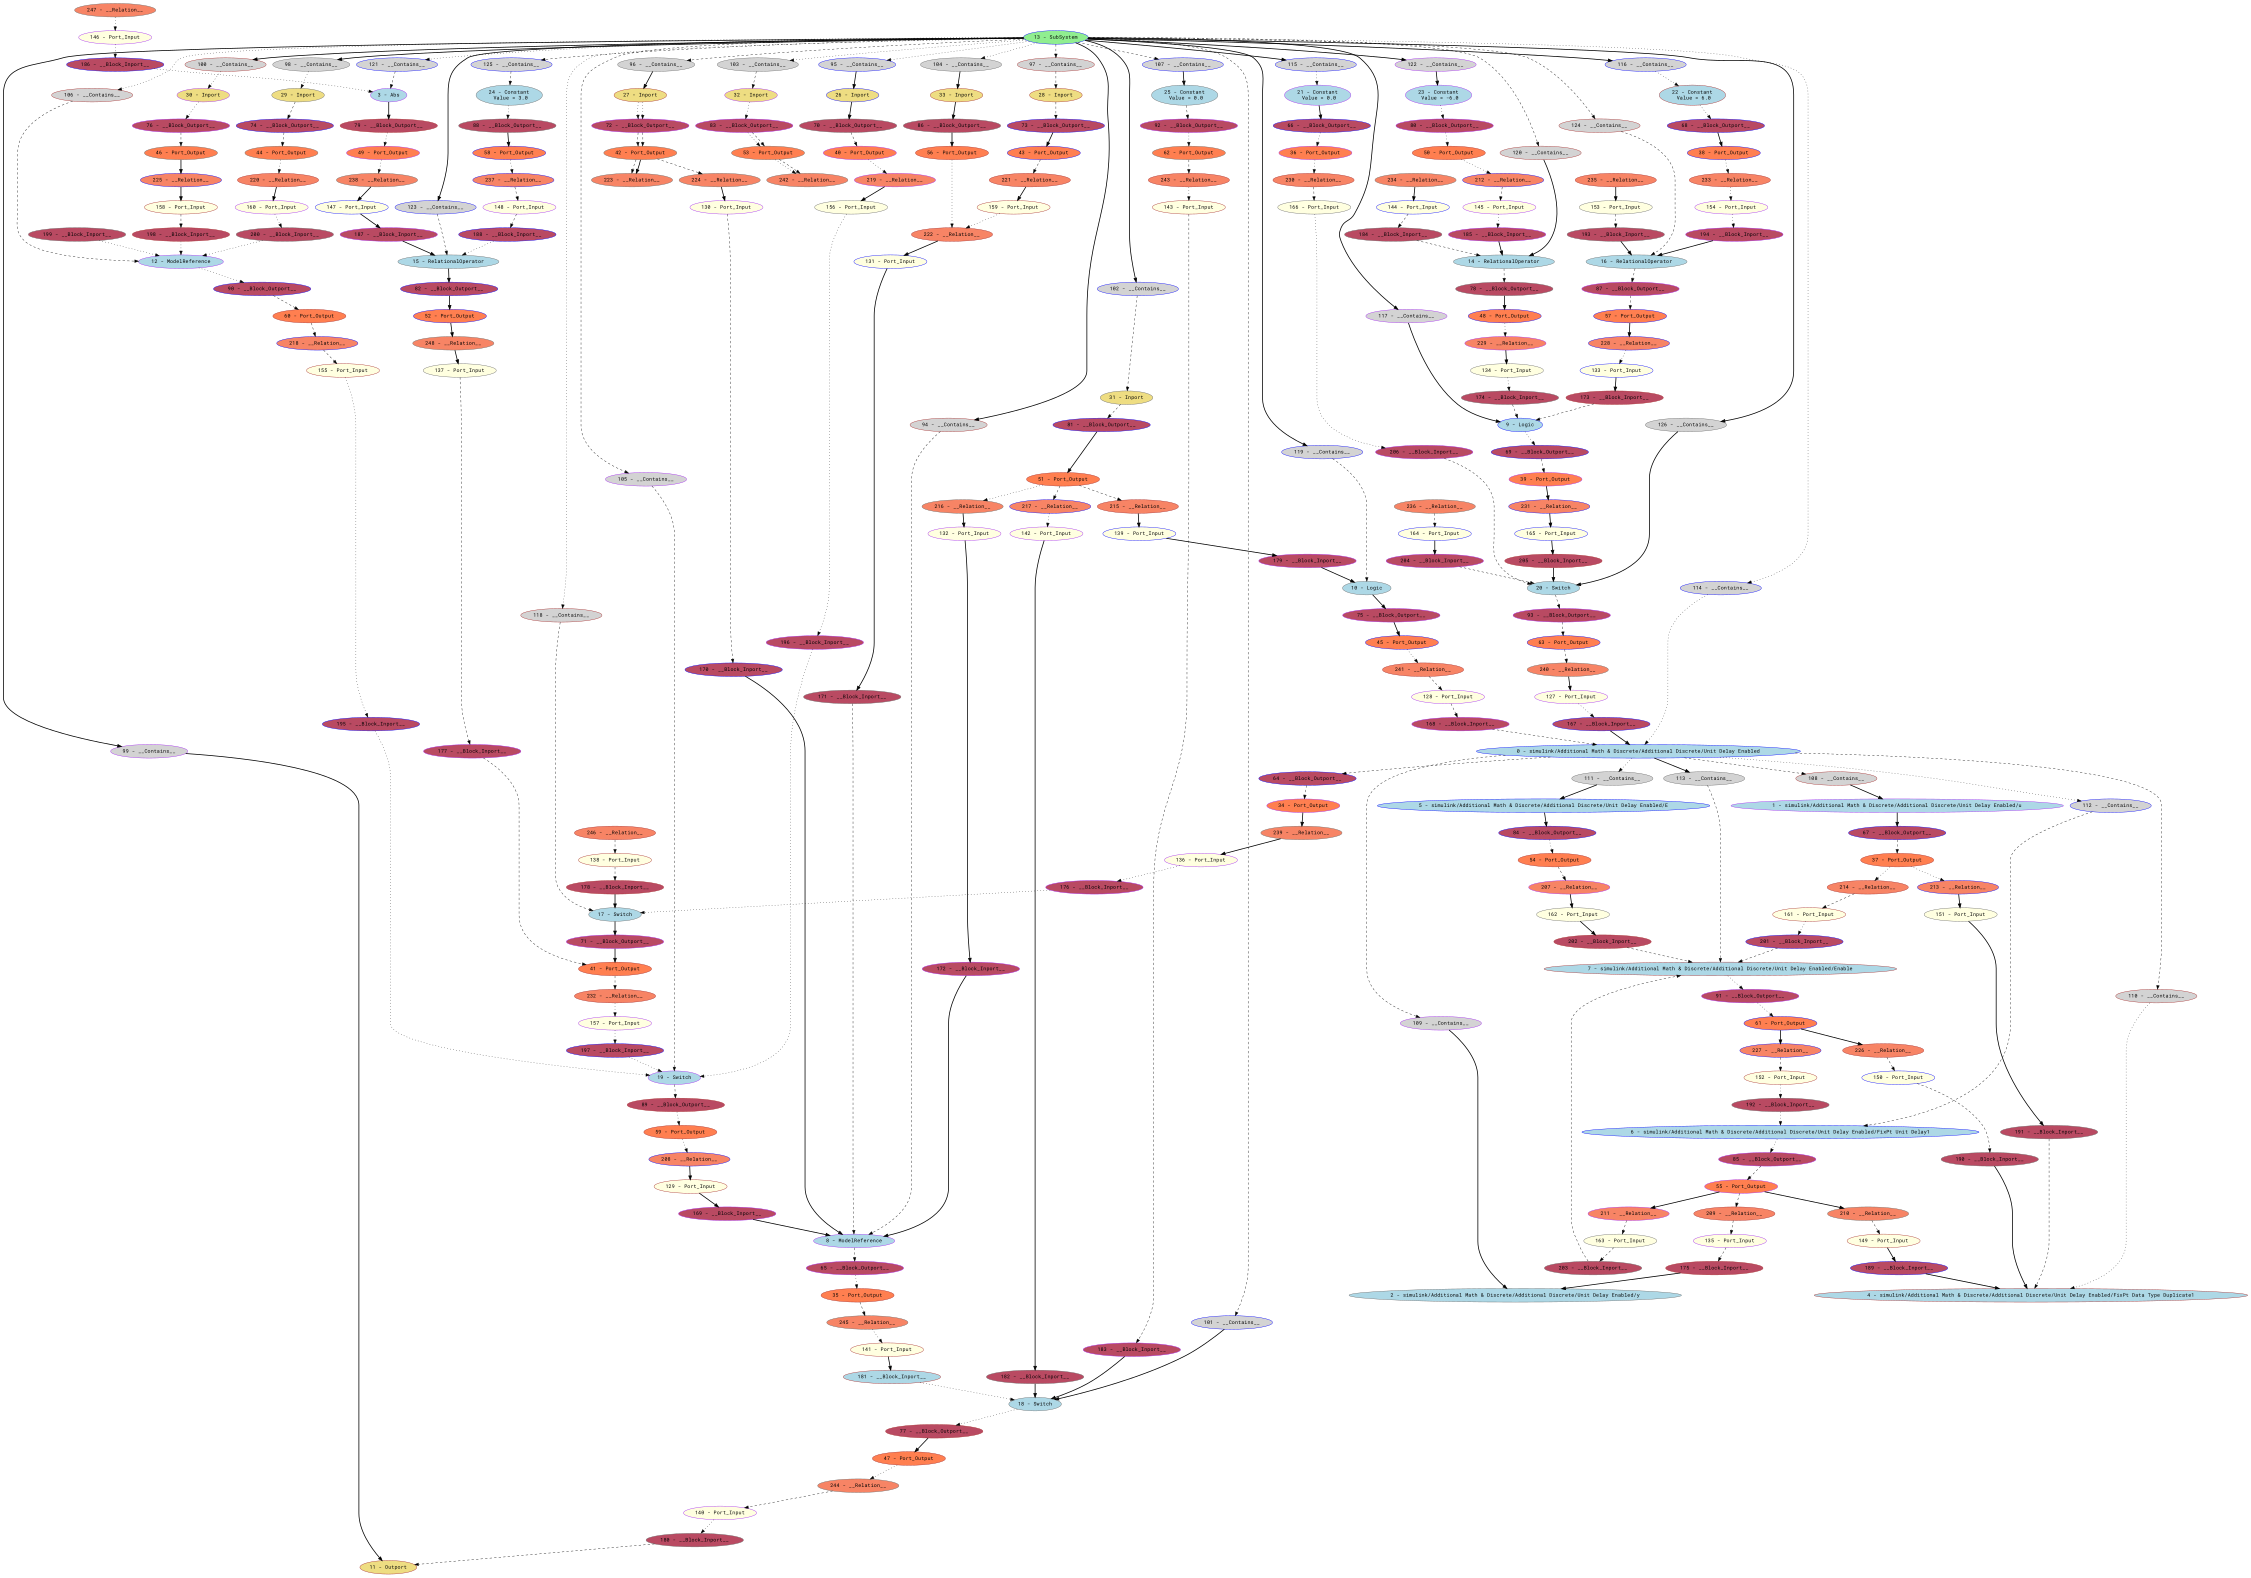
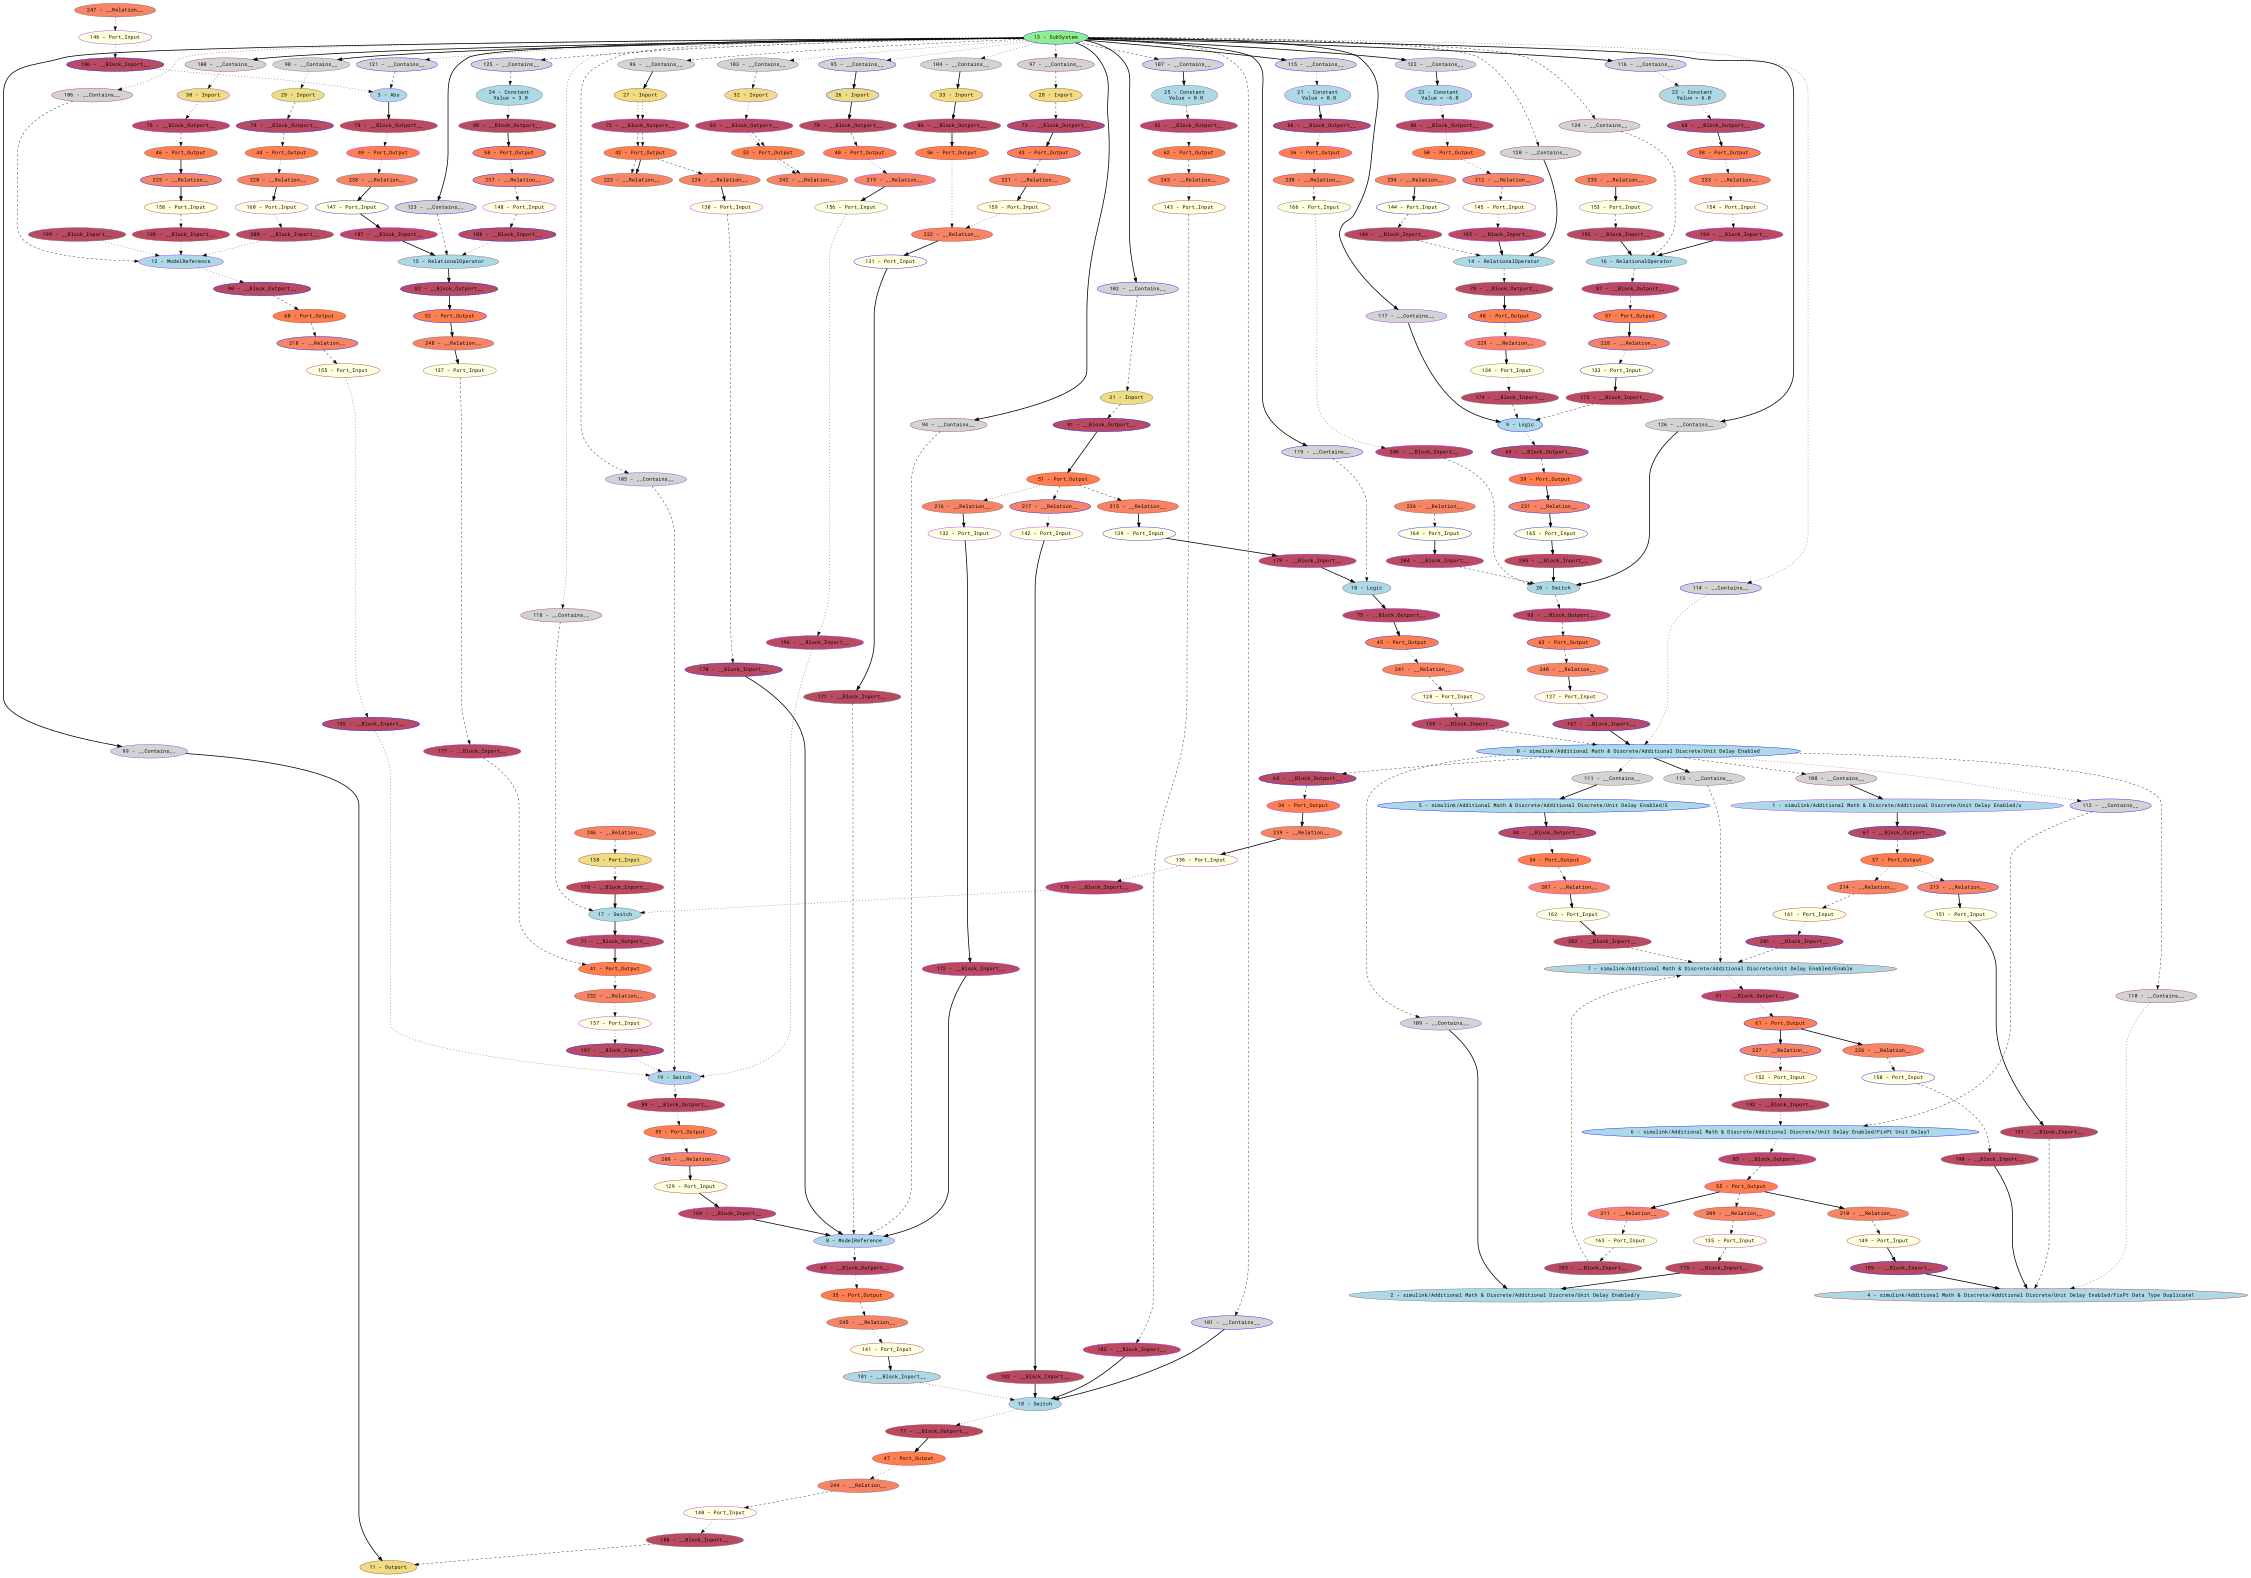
(615, 860) -> (615, 860)
